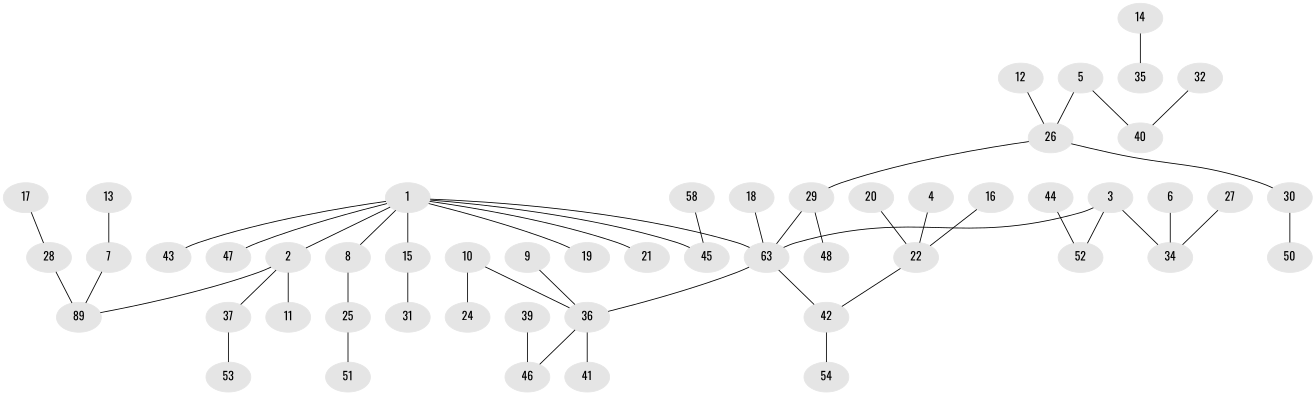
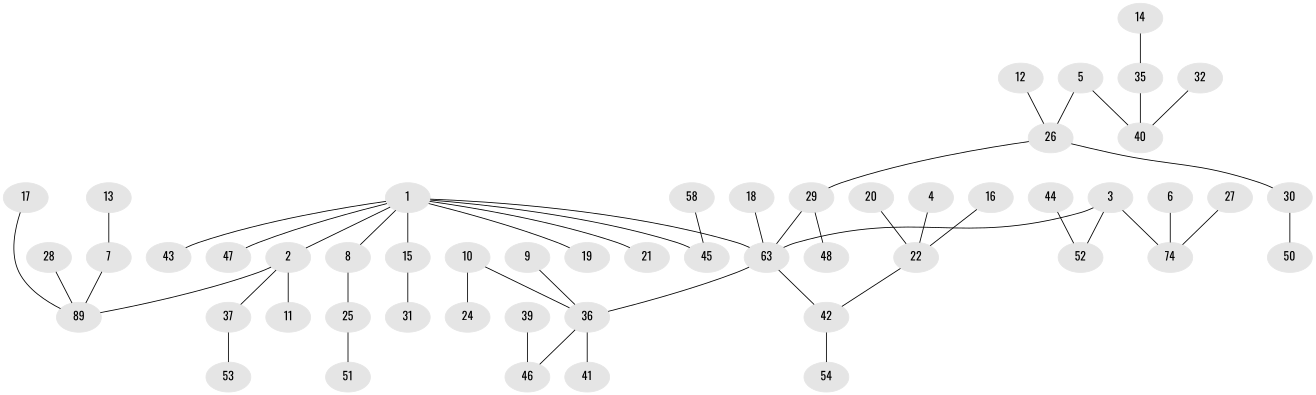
none -> (1140, 108)
(37, 228) -> (18, 270)
(1170, 257) -> (1170, 257)
